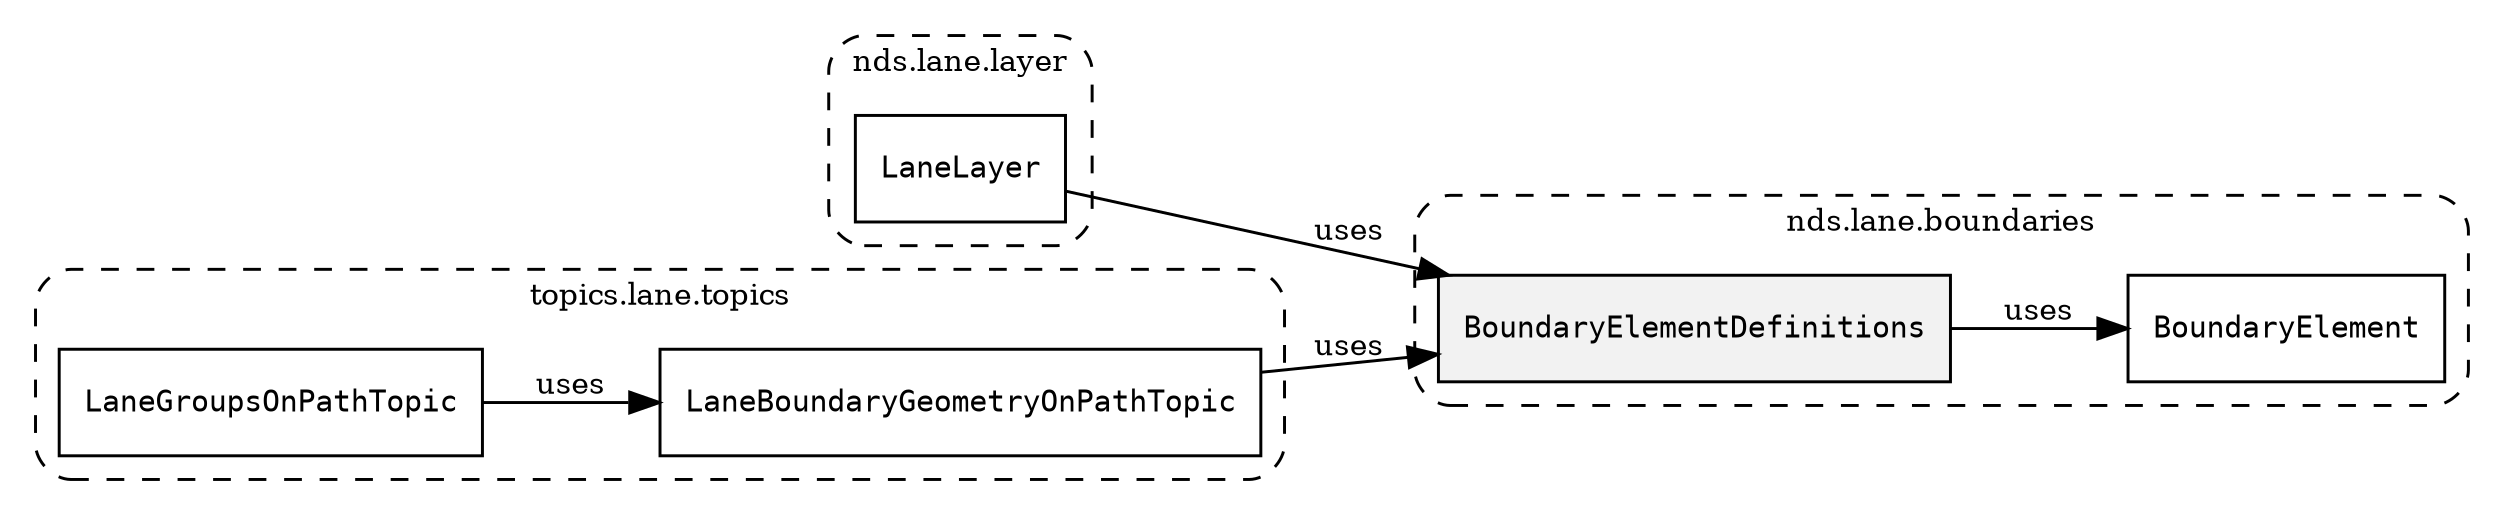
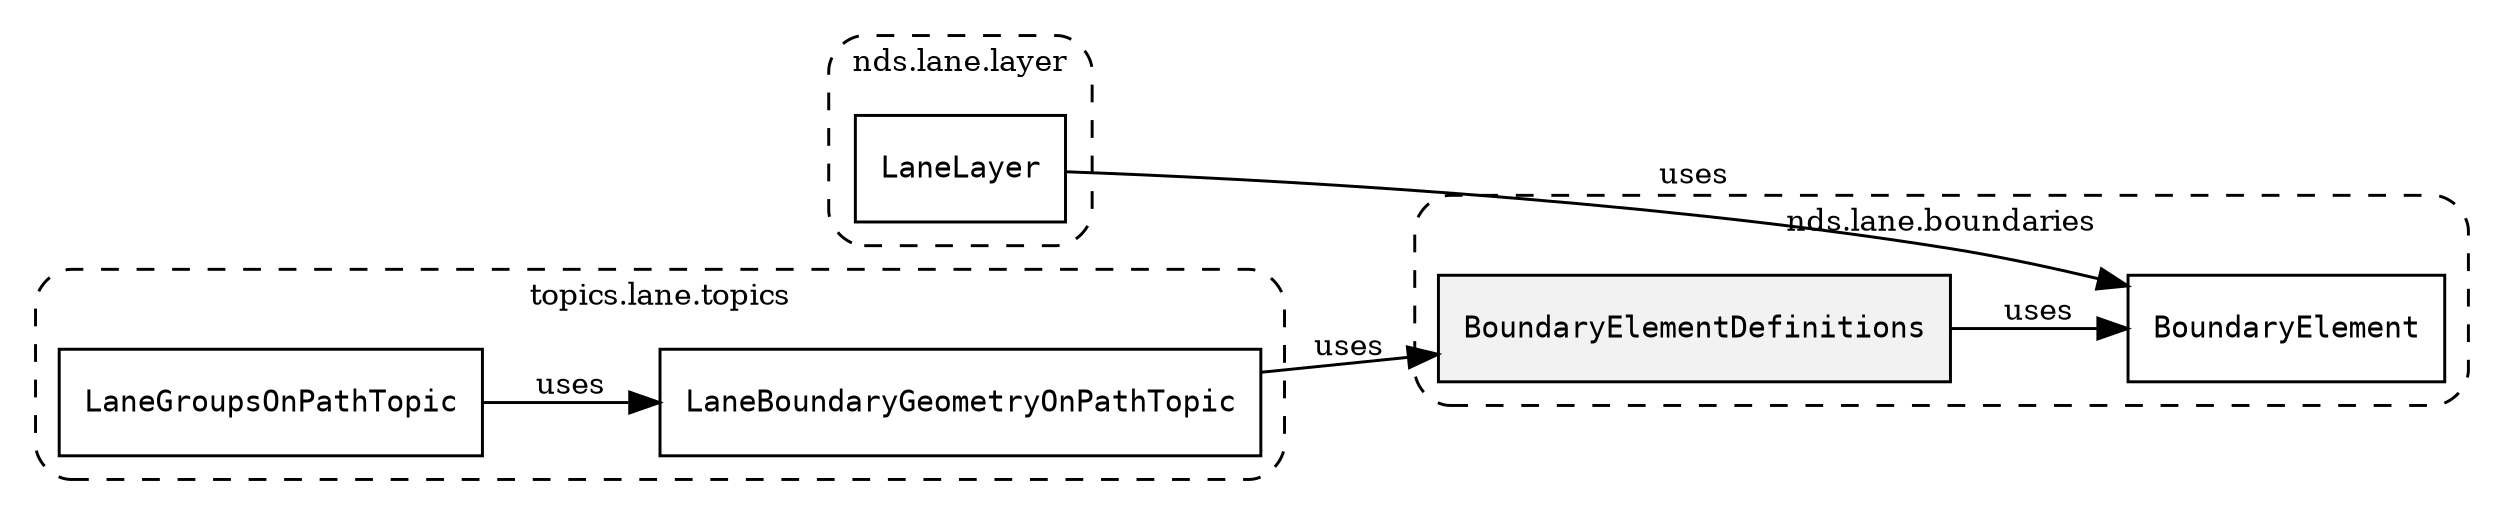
(1243, 230) -> (1688, 215)
